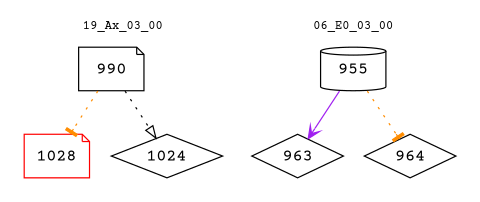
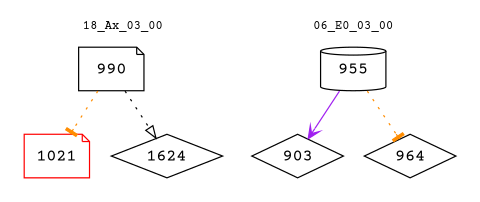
(123, 26) -> (123, 26)
(57, 156) -> (57, 156)
(167, 156) -> (167, 156)
(298, 156) -> (298, 156)
